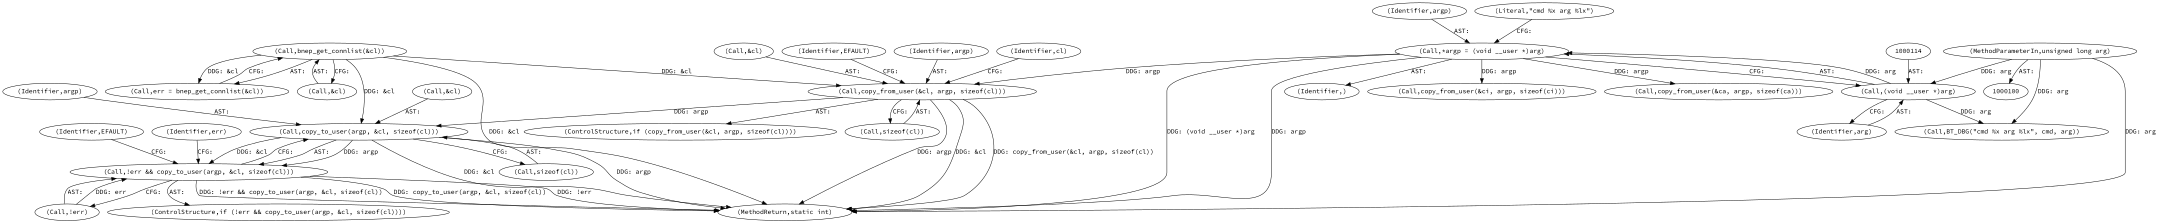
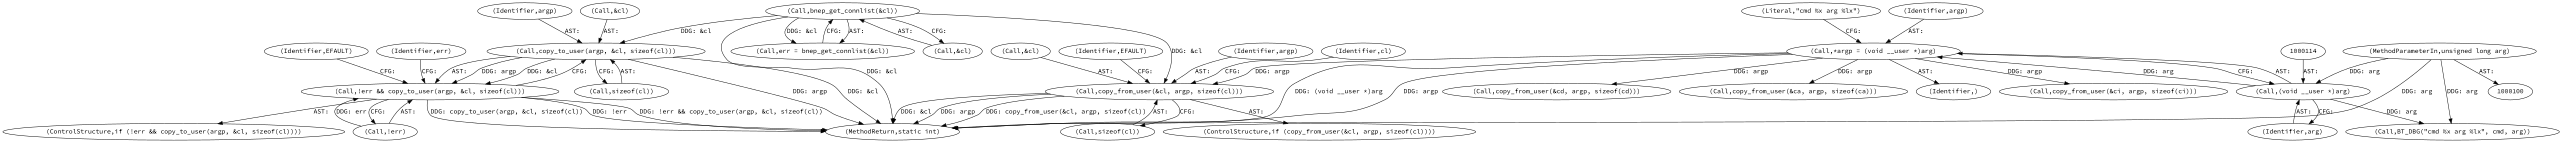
none -> (1557, 92)
(642, 112) -> none
